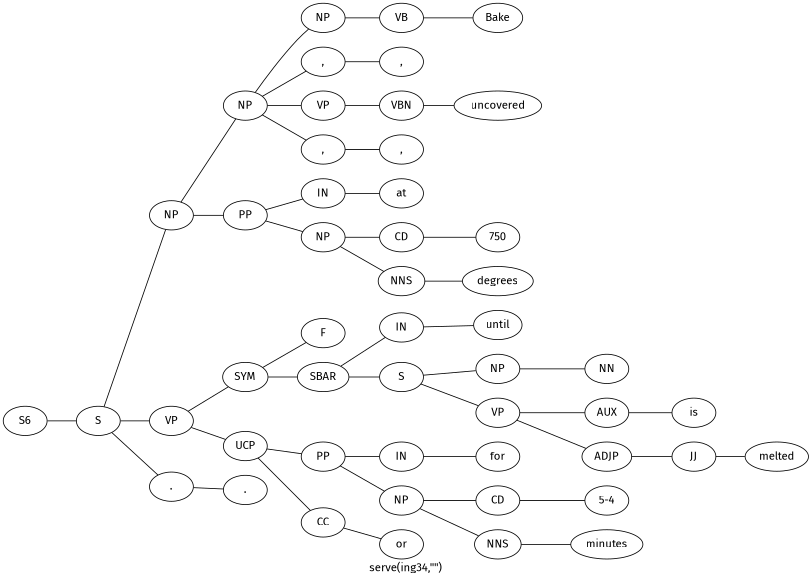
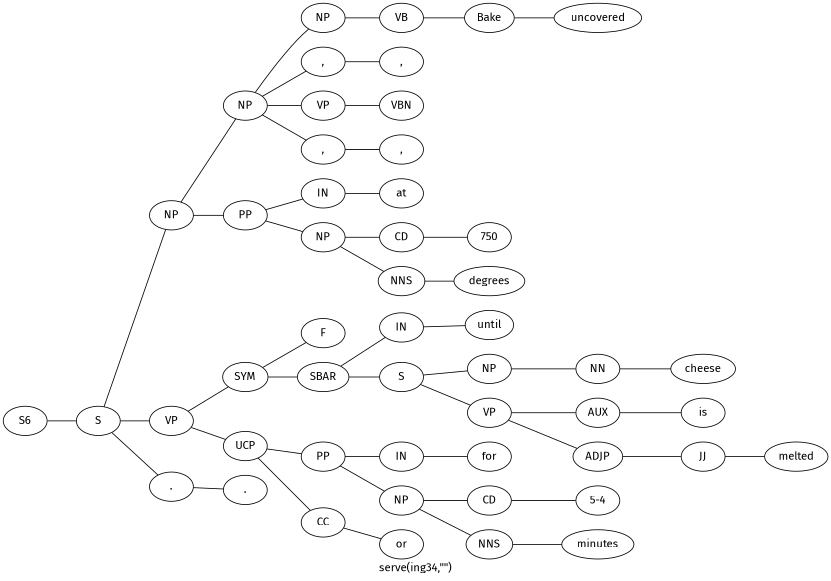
(439, 106) -> (534, 18)
none -> (703, 369)
